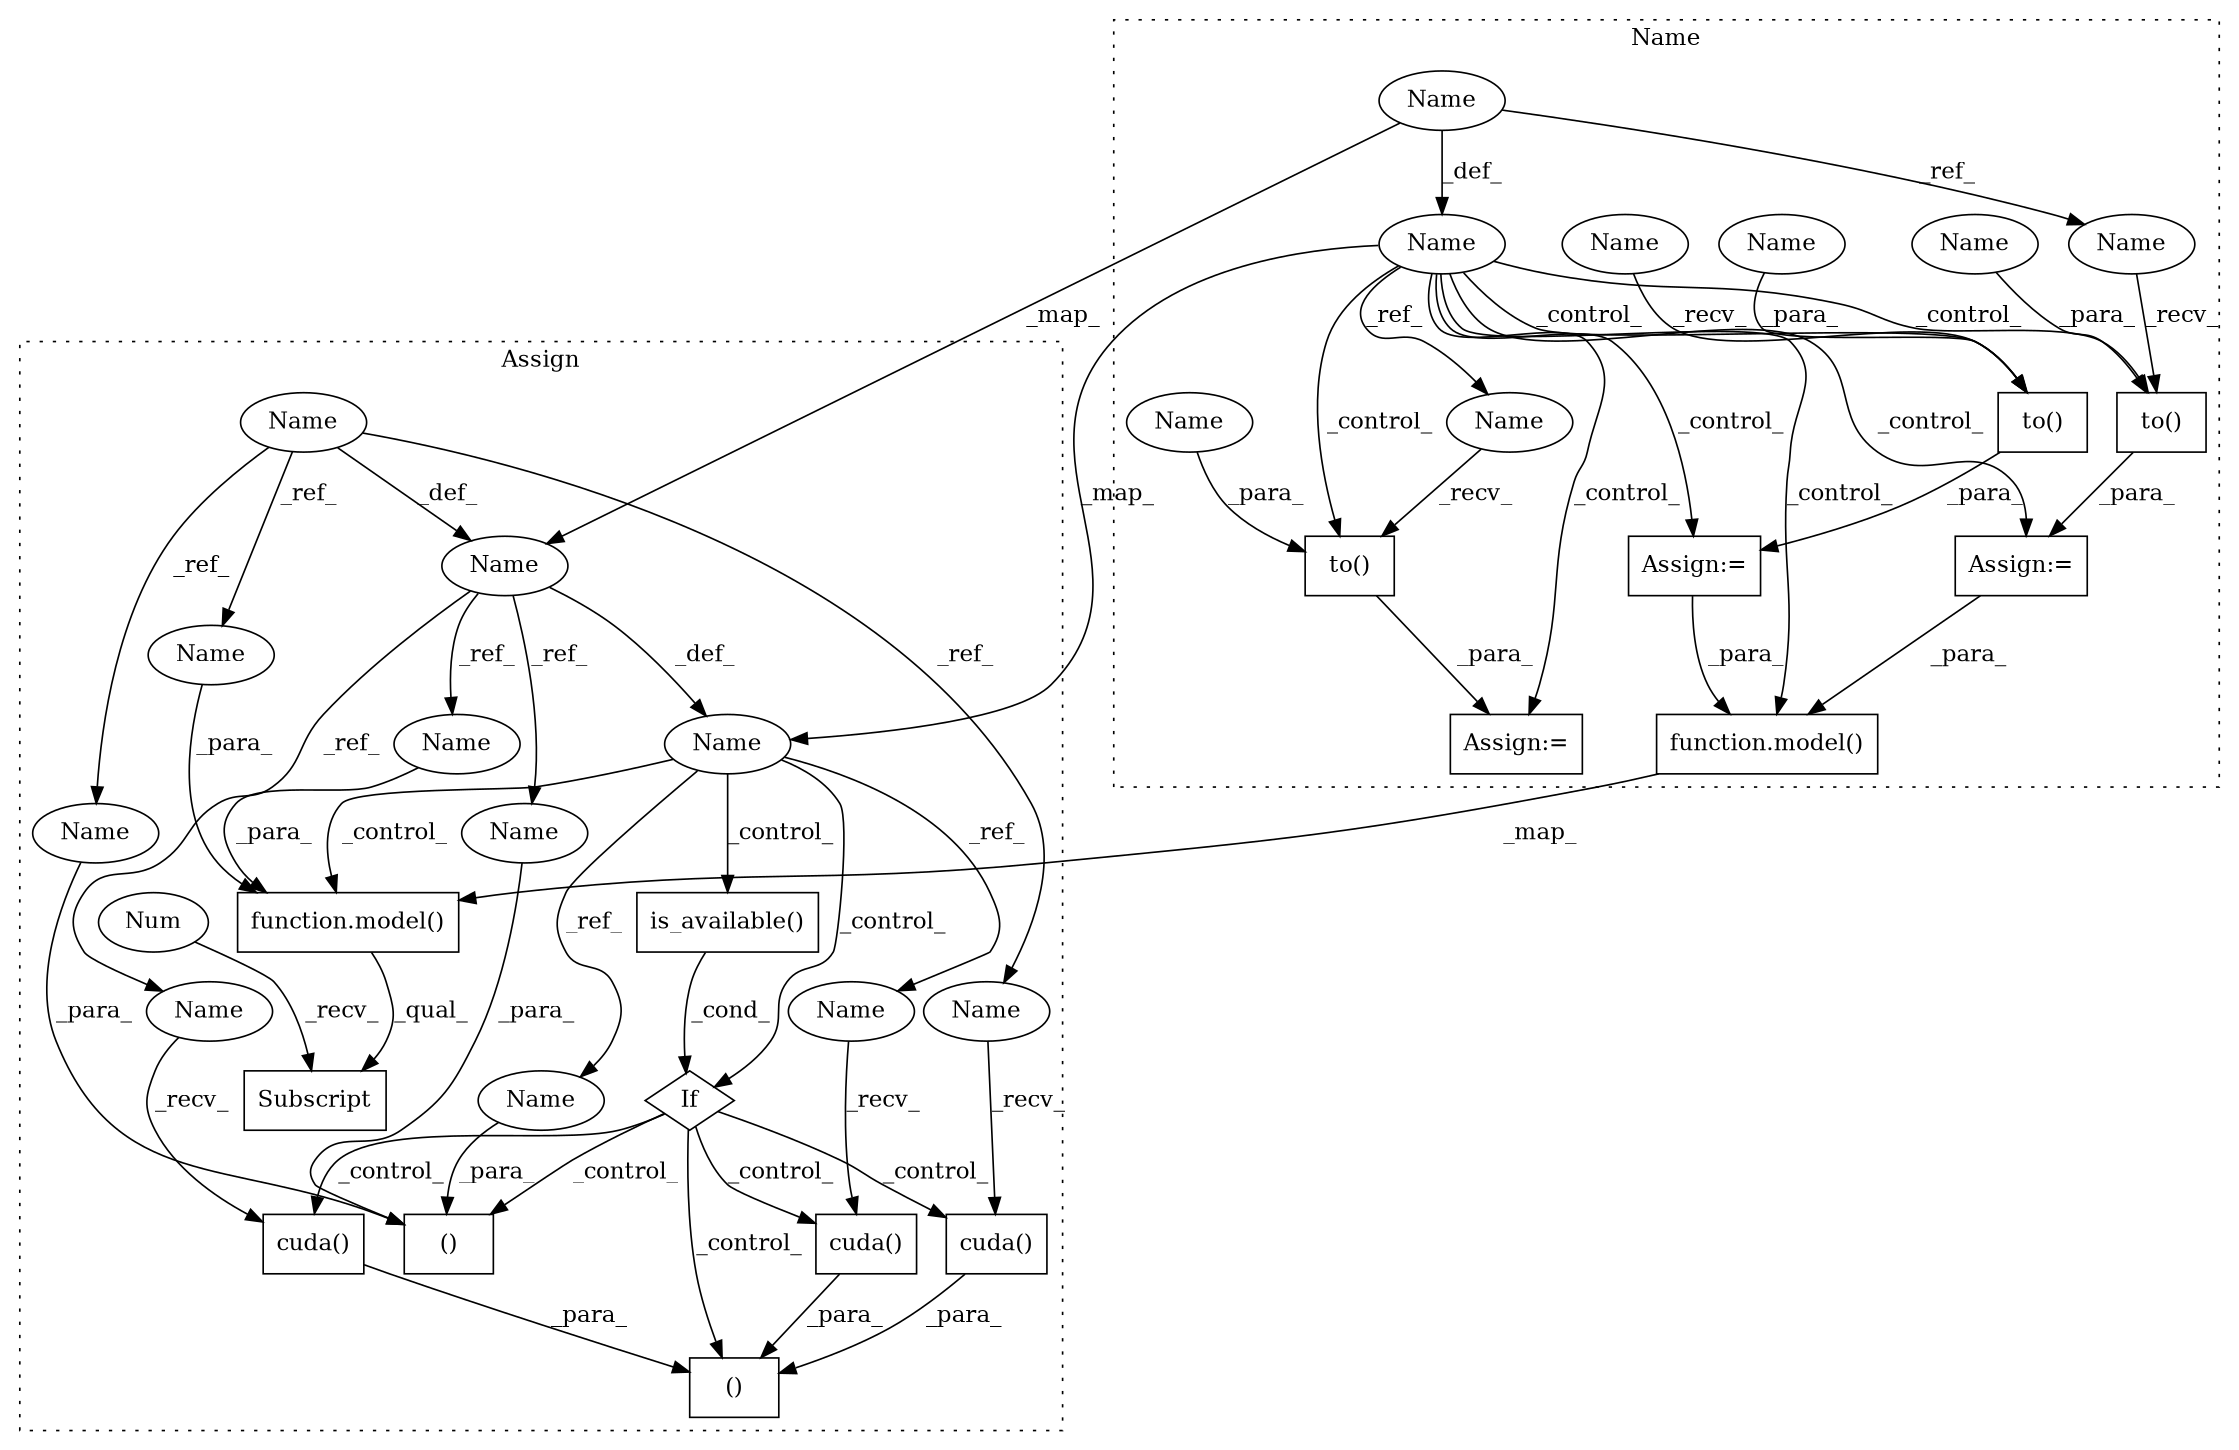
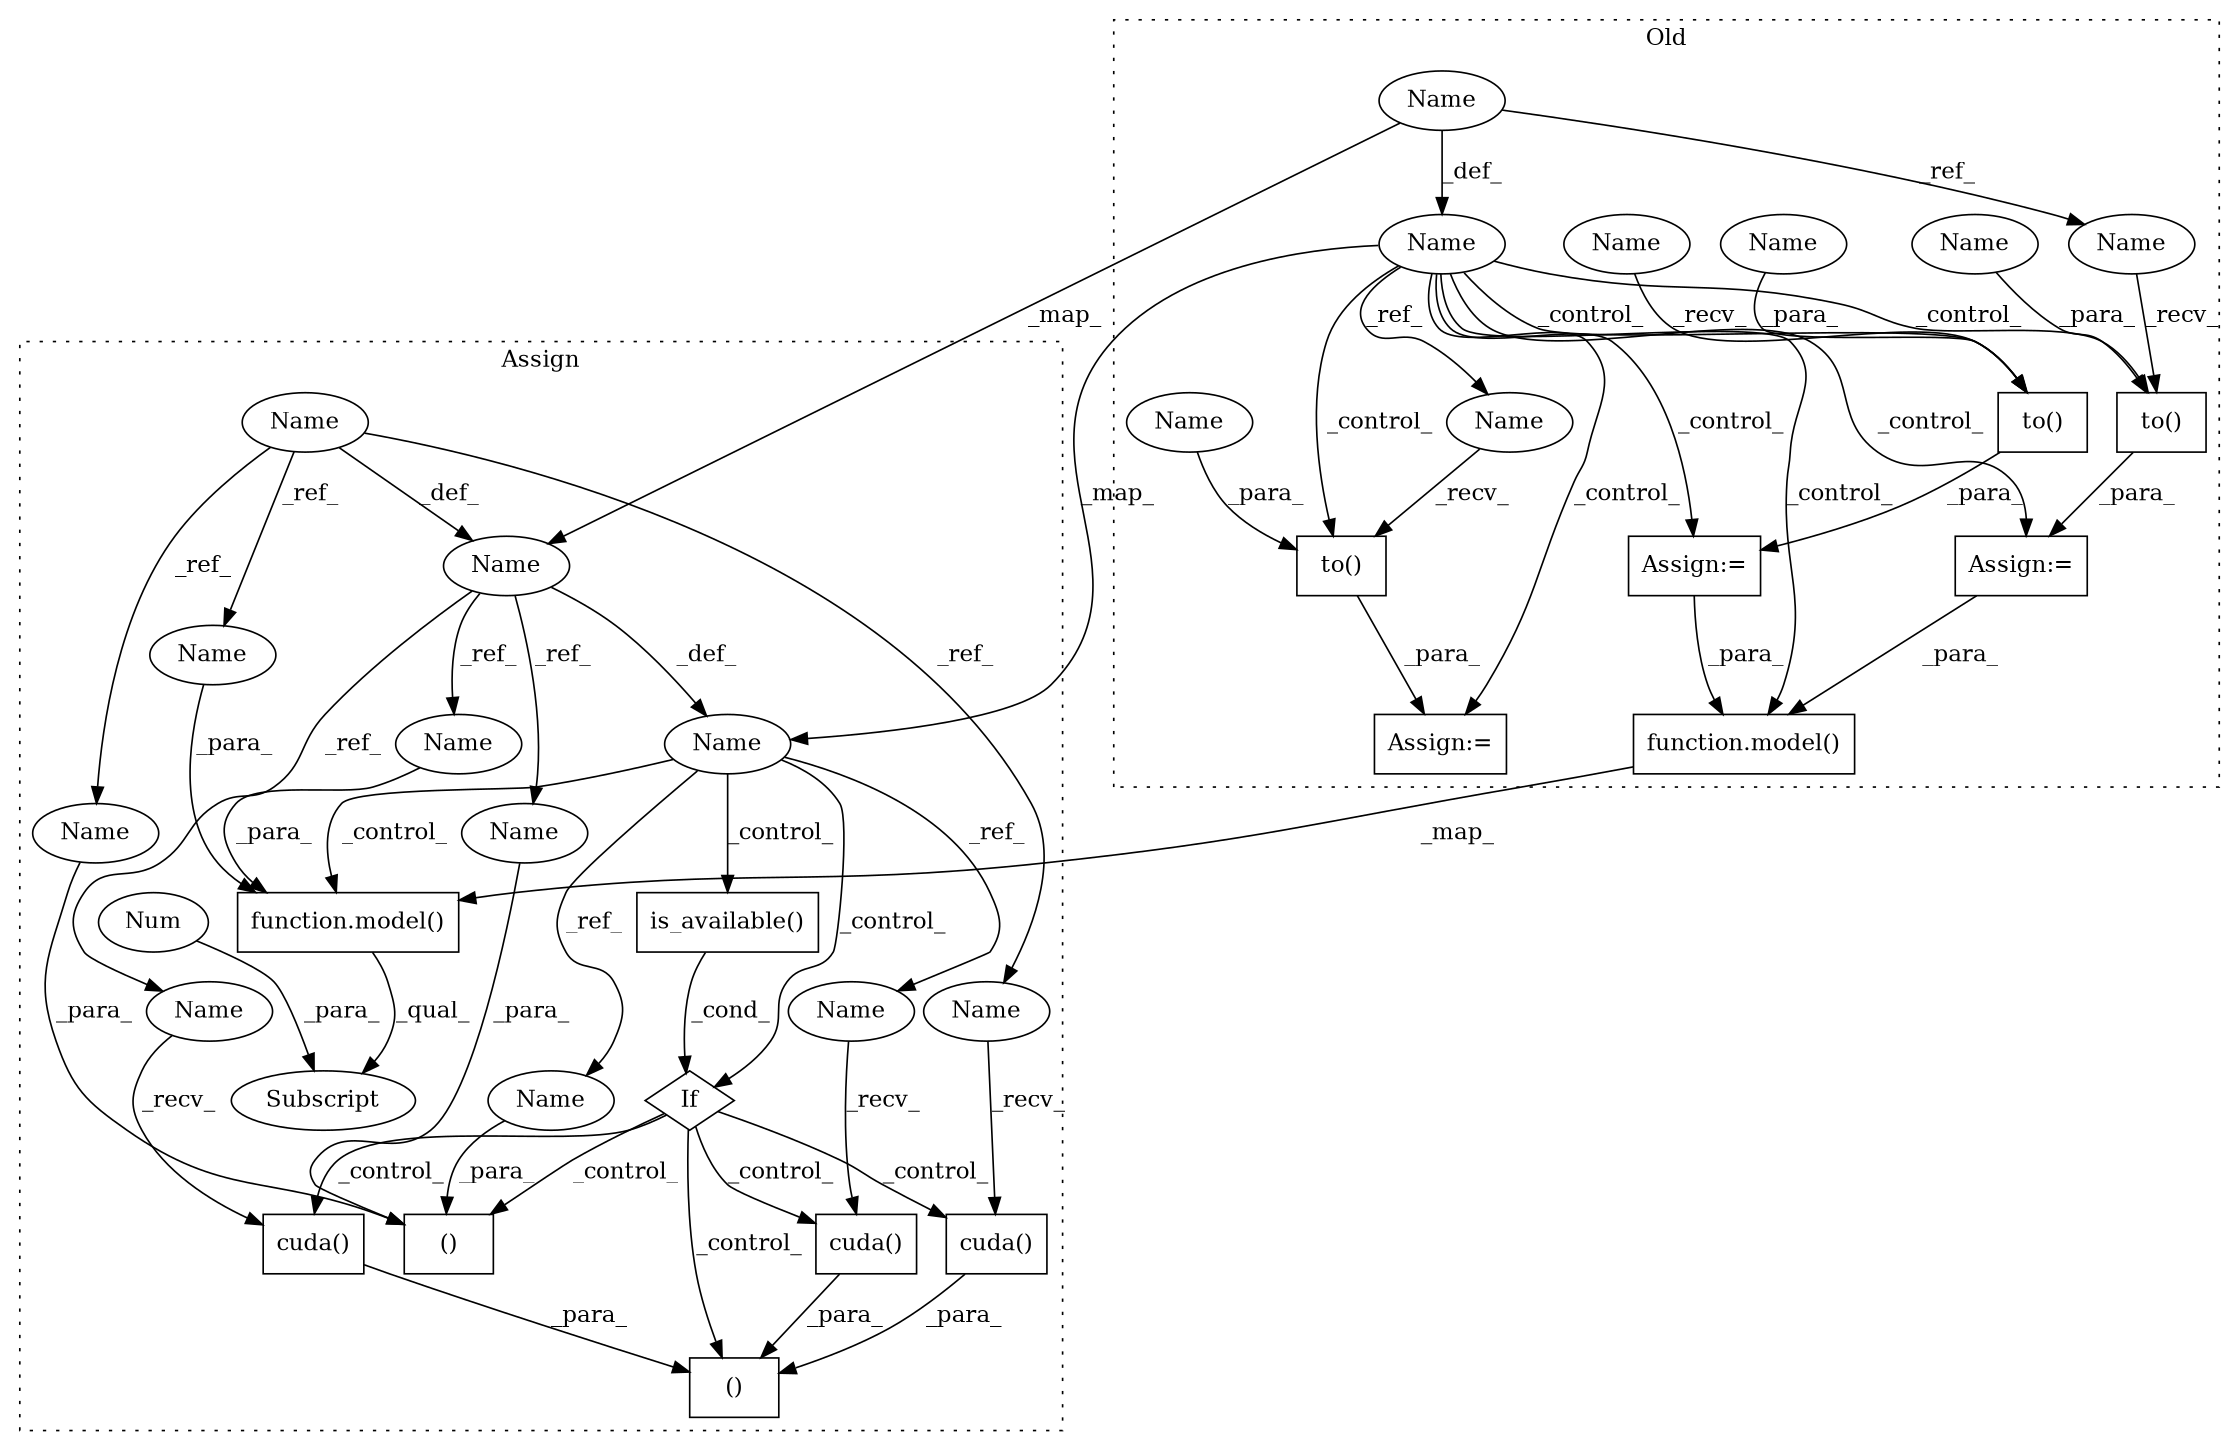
(1666, 39) -> (1666, 39)
(342, 1011) -> (342, 1011)
(315, 1101) -> (323, 1101)
